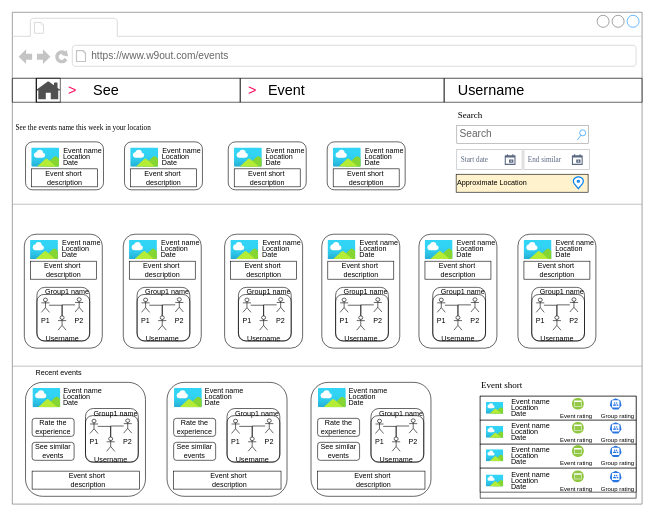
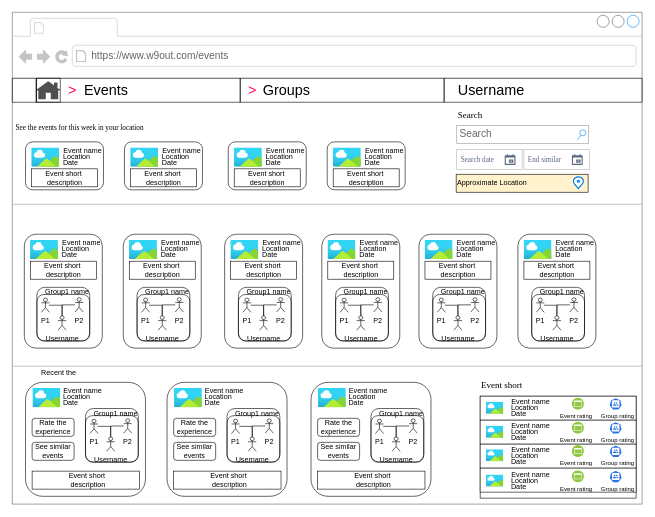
(106, 90) -> (106, 90)
(287, 90) -> (287, 90)
(87, 132) -> (87, 132)
(480, 160) -> (482, 160)
(59, 374) -> (59, 374)
